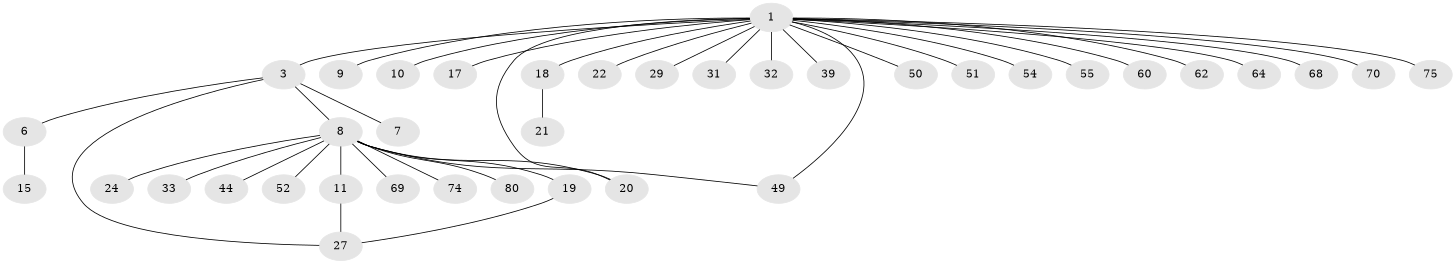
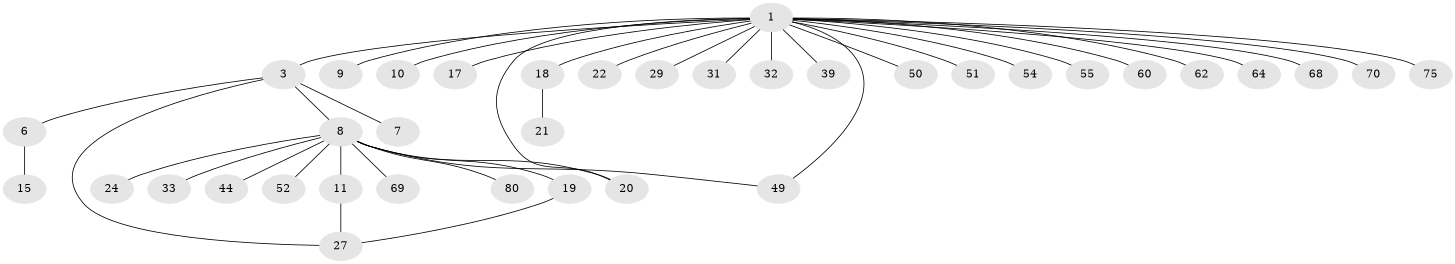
(455, 189) -> none
